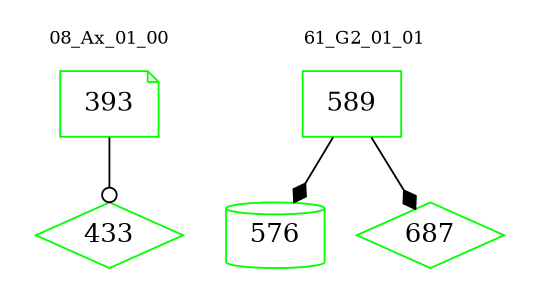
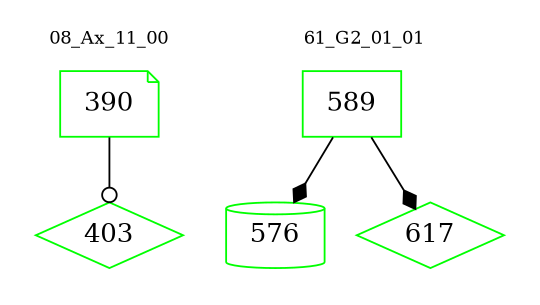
(109, 39) -> (109, 39)
(109, 104) -> (109, 104)
(109, 235) -> (109, 235)
(430, 235) -> (430, 235)
